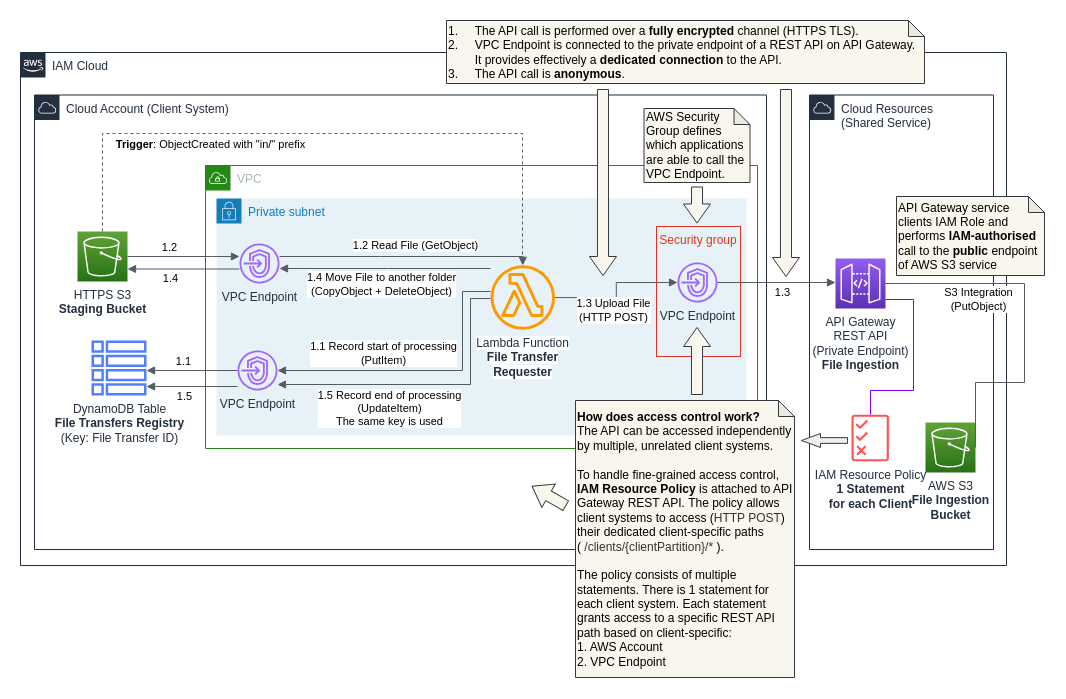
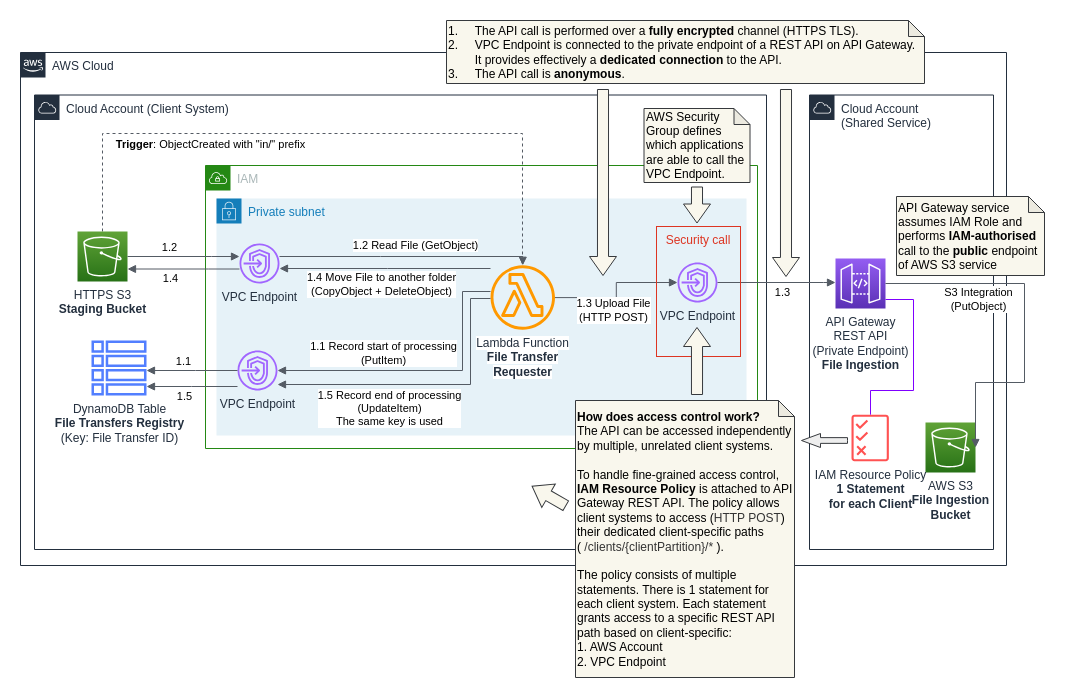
(80, 67) -> (80, 67)
(892, 117) -> (892, 117)
(248, 180) -> (248, 180)
(972, 237) -> (972, 237)
(698, 240) -> (698, 240)
(976, 442) -> (976, 438)
